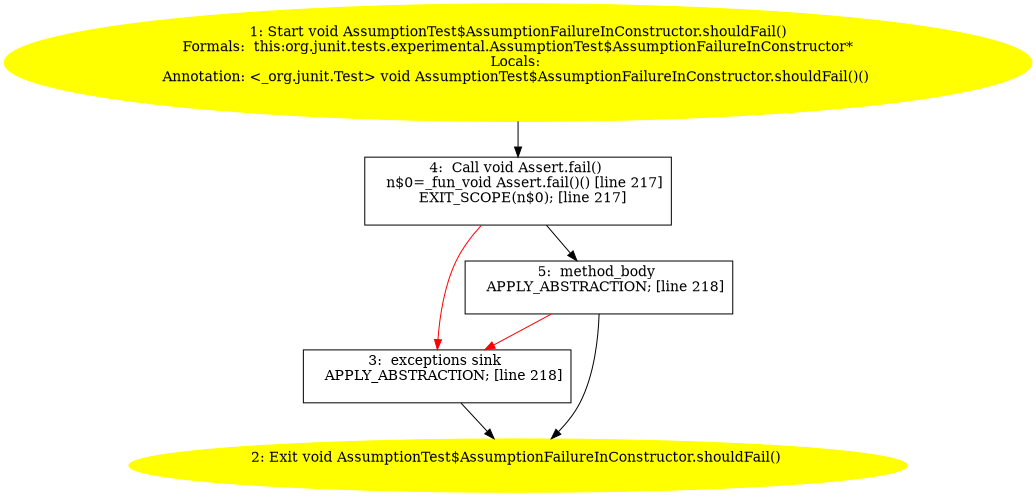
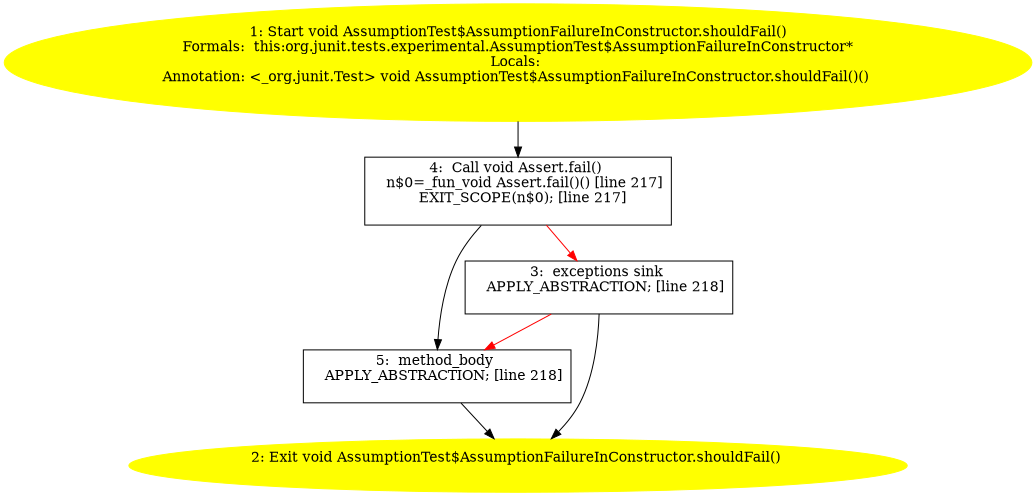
(523, 330) -> (523, 330)
